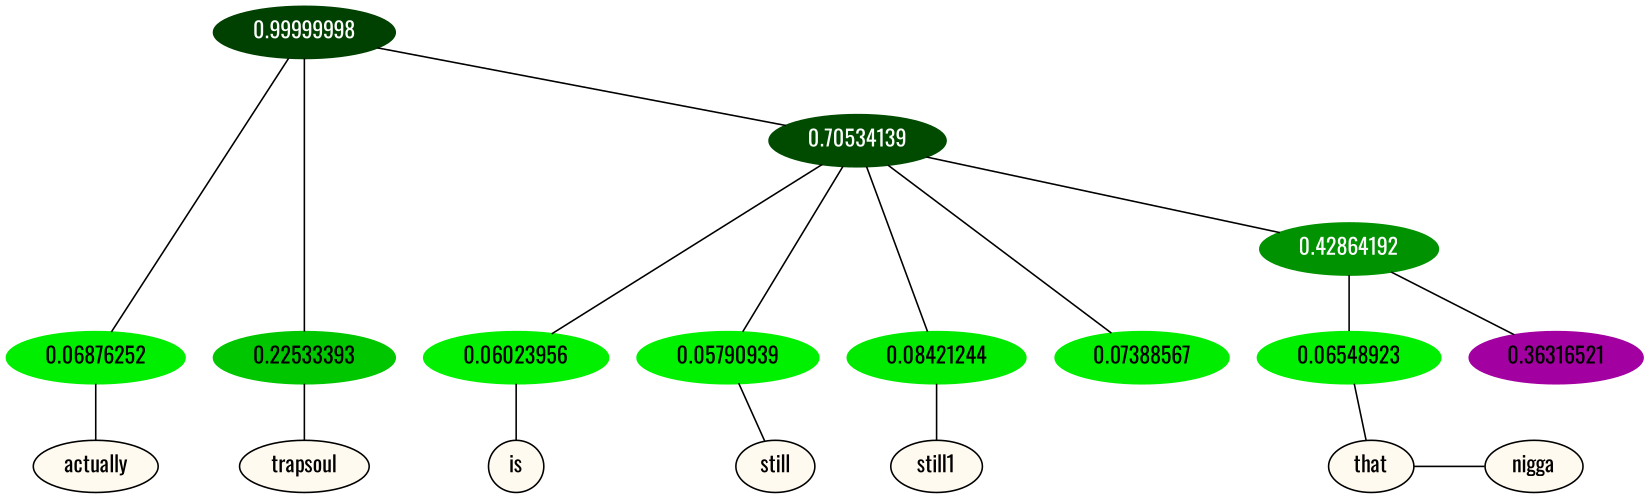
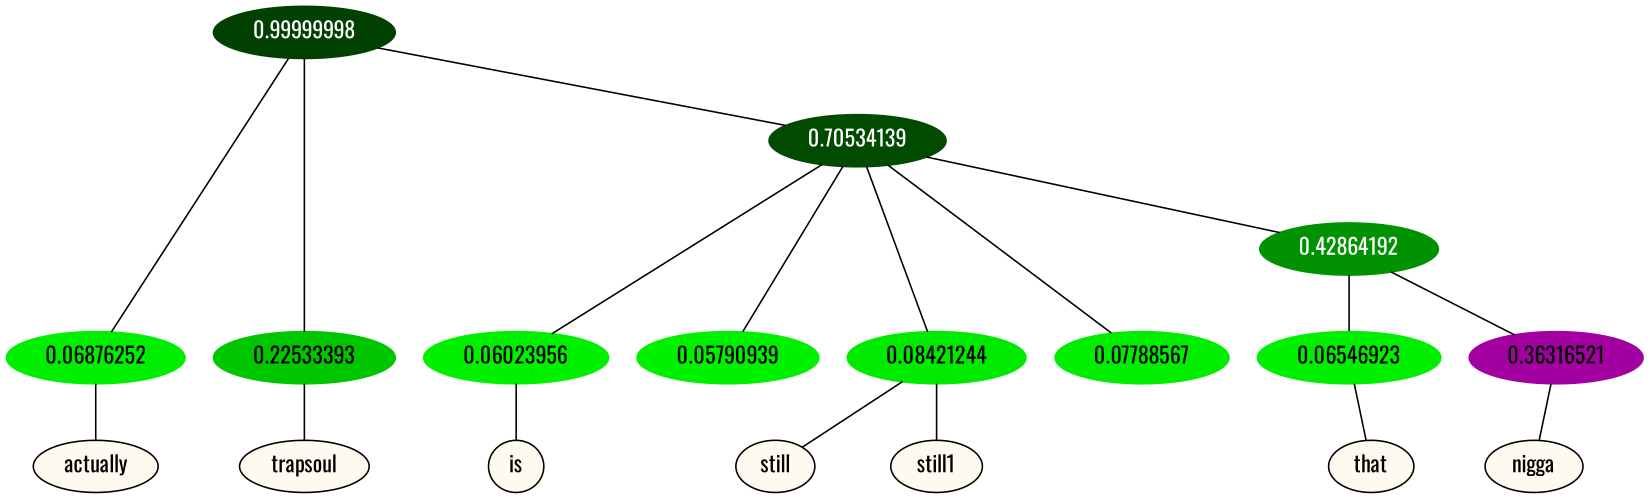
(1142, 358) -> (1142, 358)
(1349, 358) -> (1349, 358)
(752, 412) -> (852, 414)
(1449, 466) -> (1545, 412)
